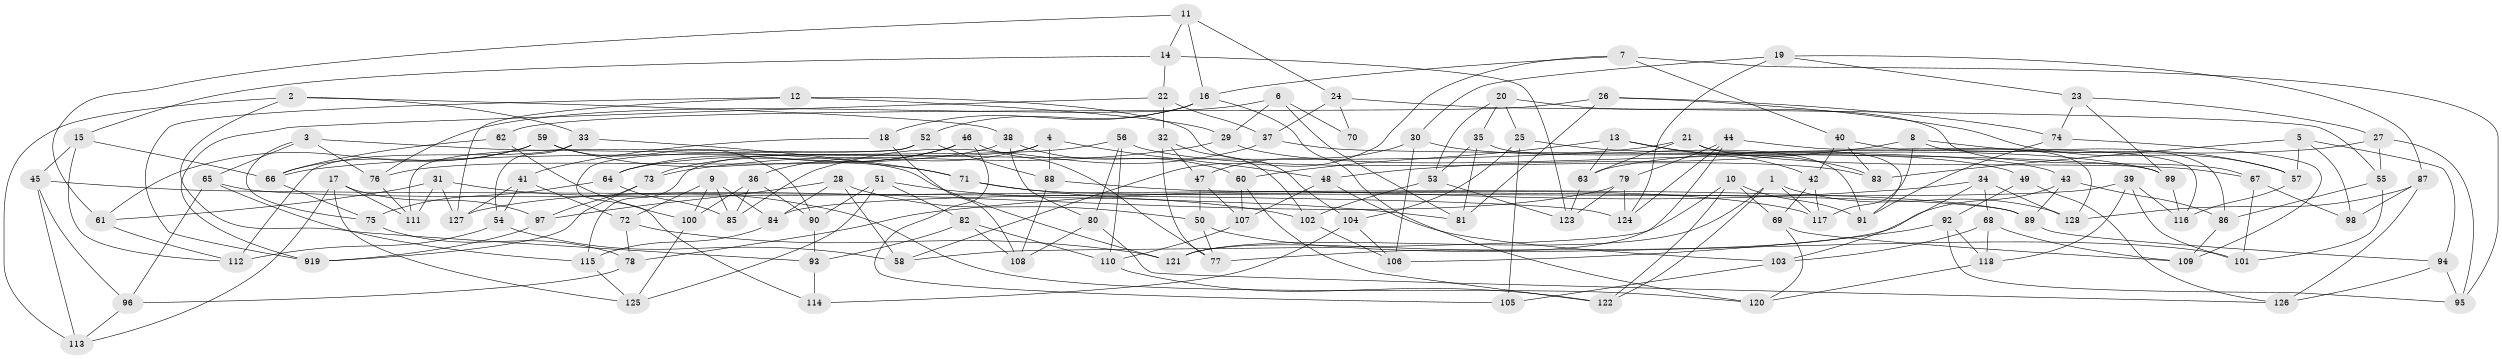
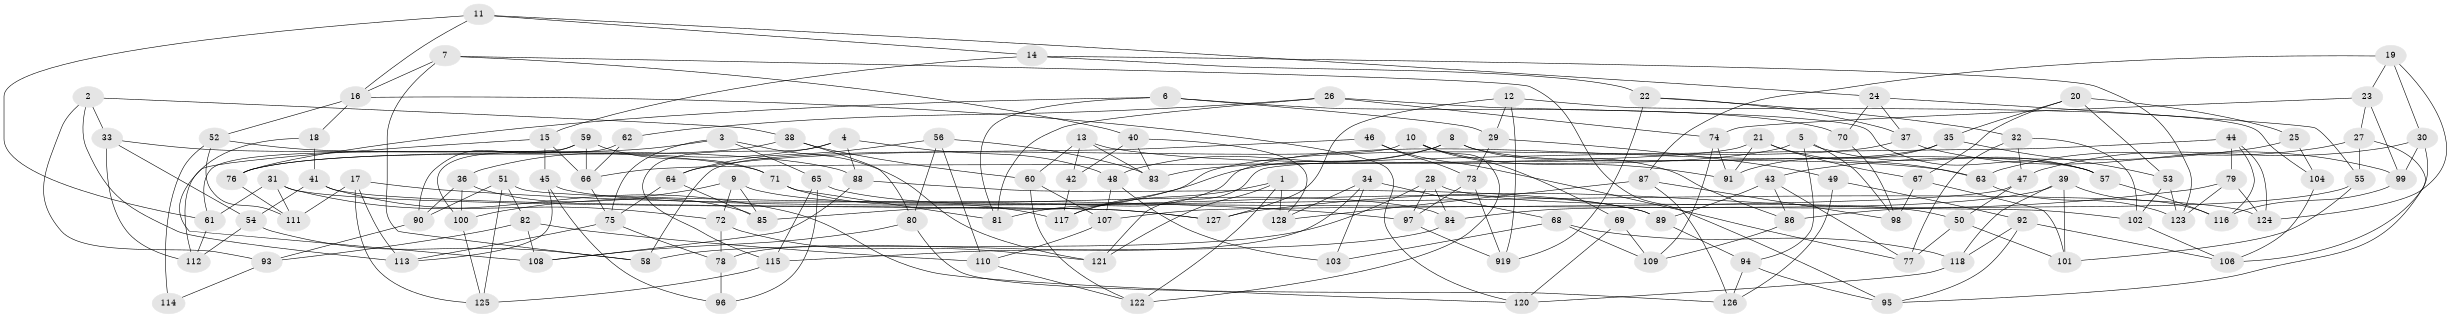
none -> (1877, 176)
(1793, 204) -> none
(1103, 289) -> none
(1508, 303) -> none
(103, 324) -> (511, 242)
